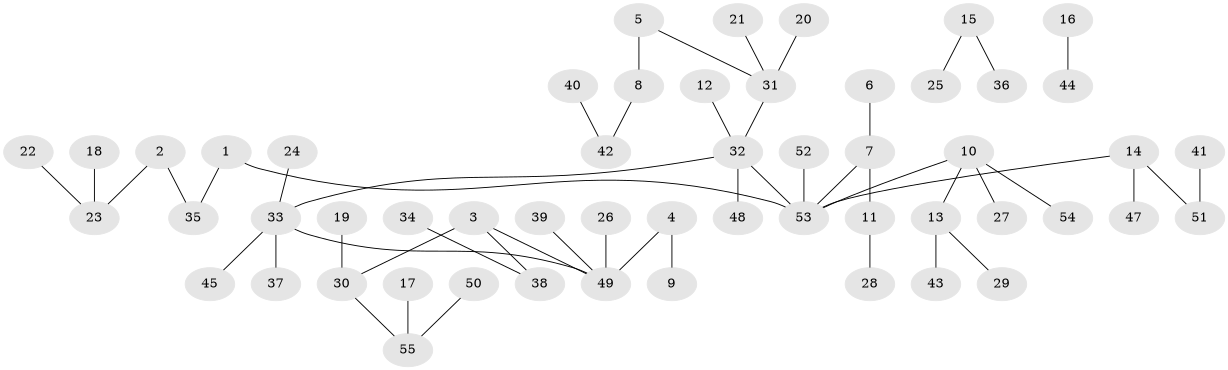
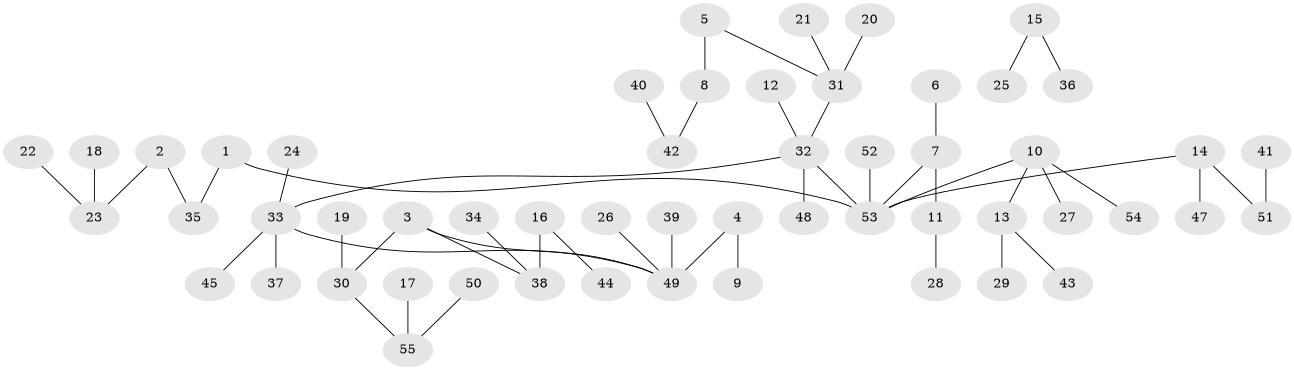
none -> (540, 246)
